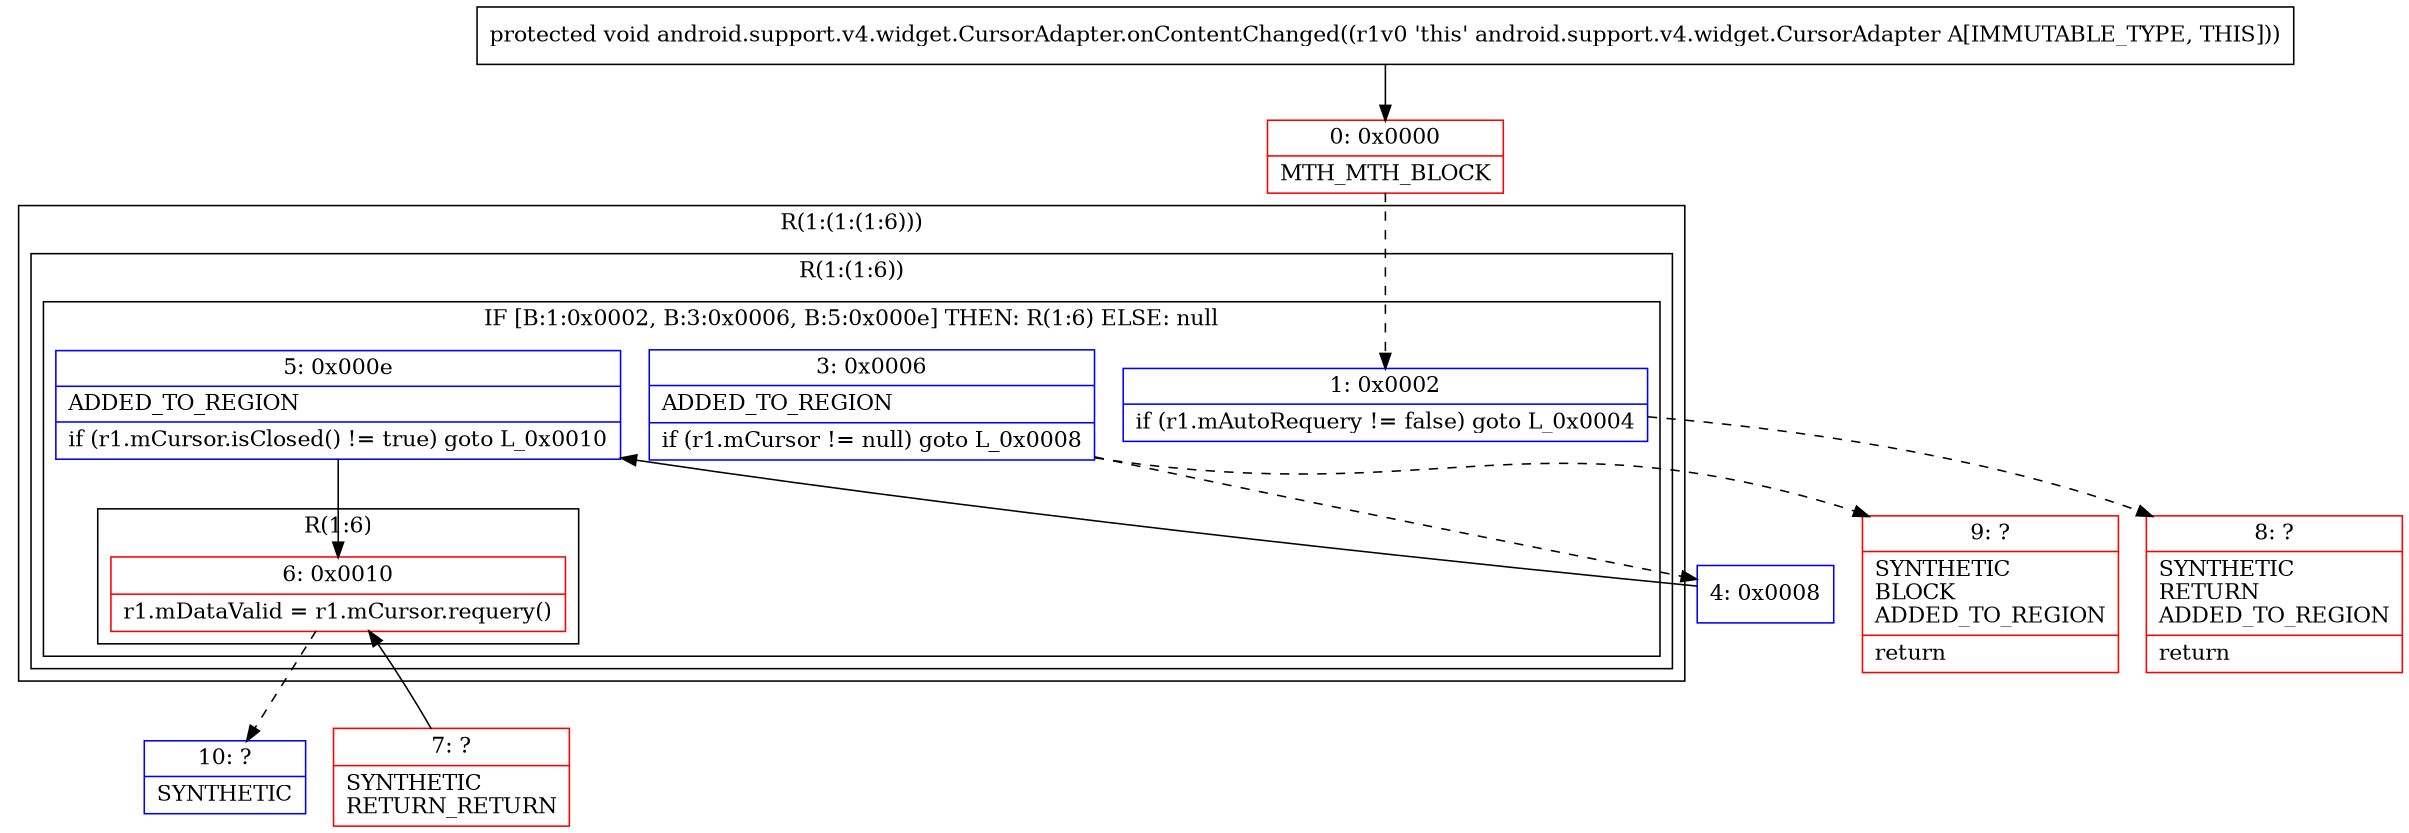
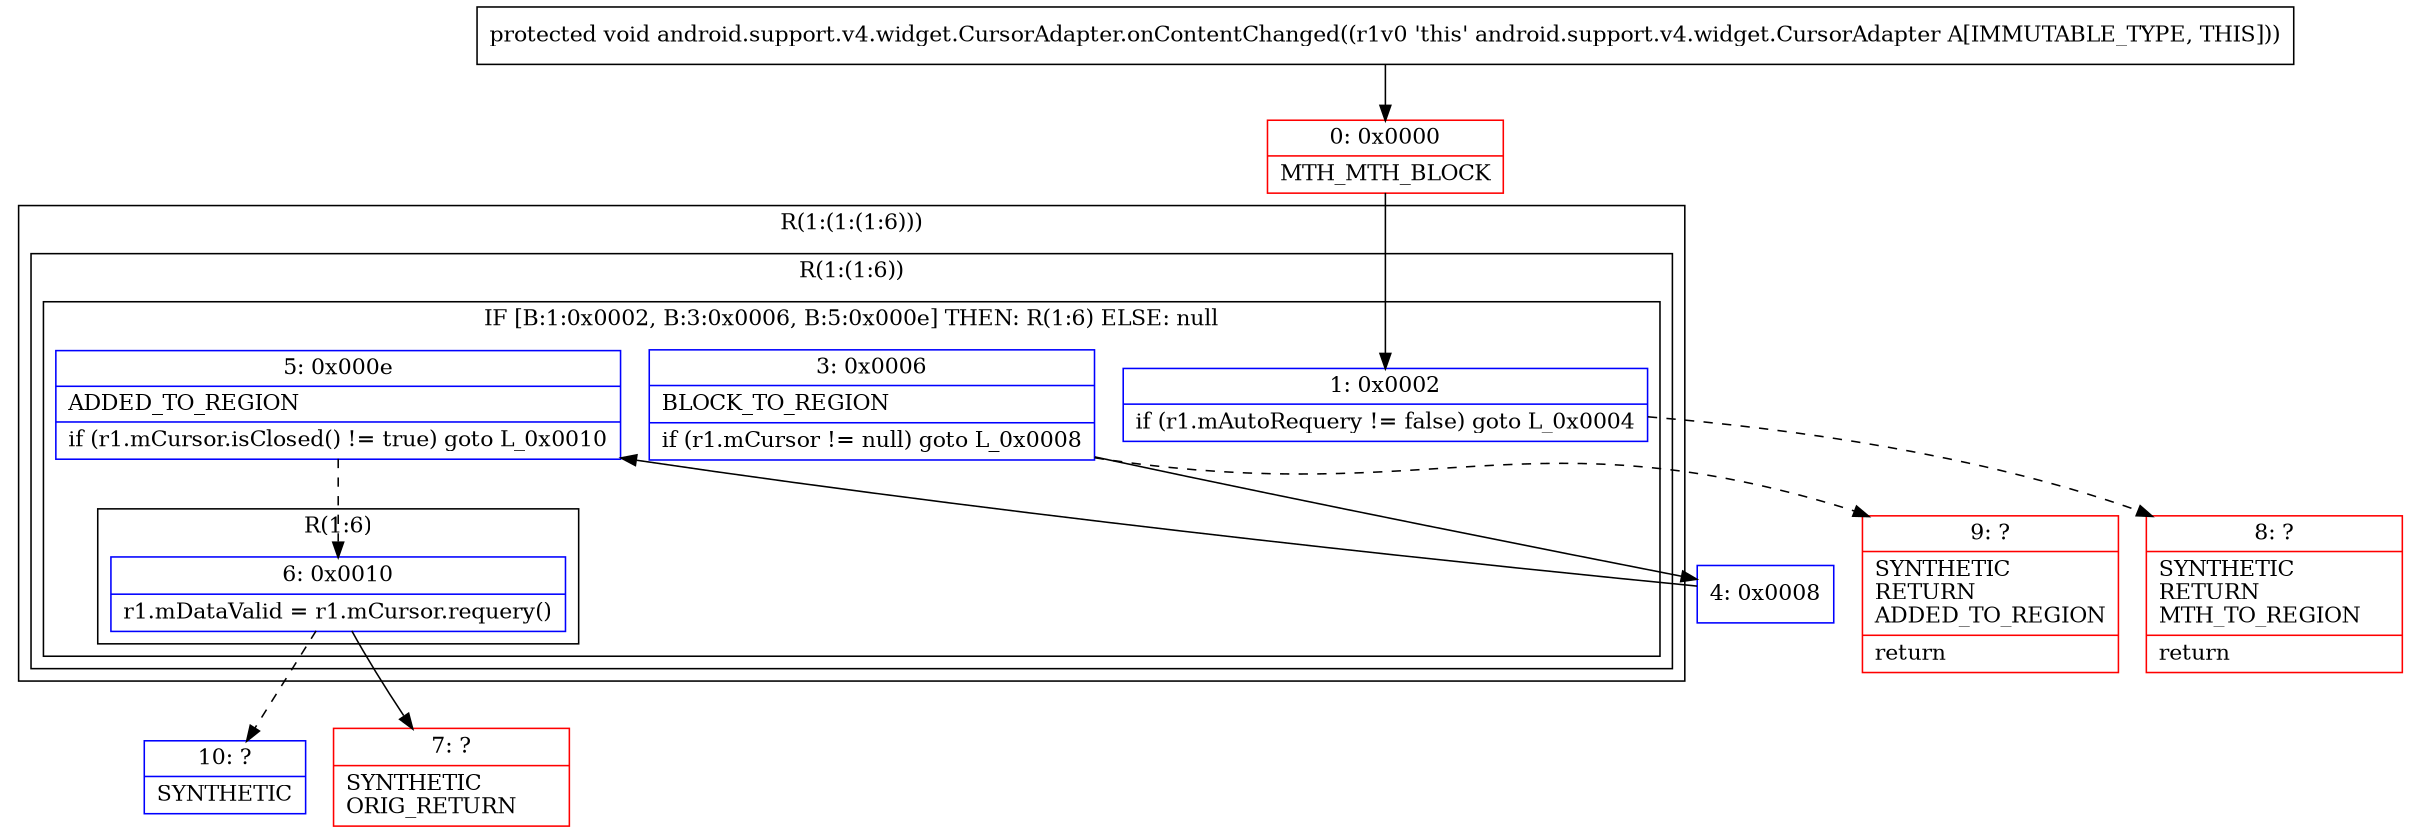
(1385, 273) -> (1385, 273)
(777, 403) -> (776, 403)
(338, 498) -> (338, 498)
(1388, 518) -> (1388, 518)
(1915, 593) -> (1925, 593)
(338, 594) -> (338, 594)
(2274, 616) -> (2260, 616)
(409, 692) -> (387, 691)
(451, 807) -> (431, 807)
